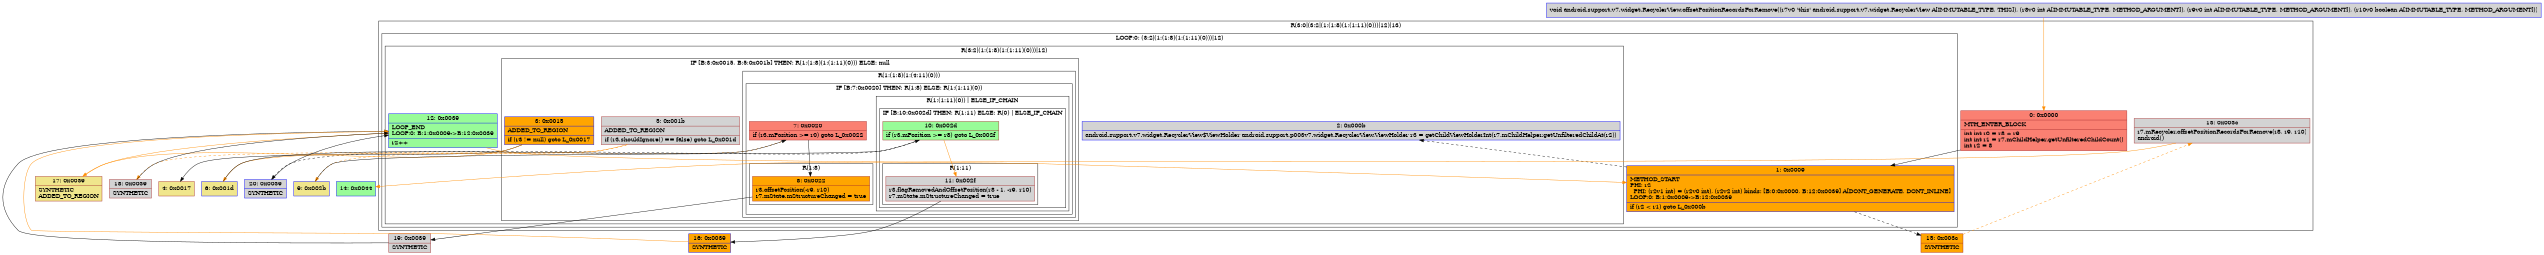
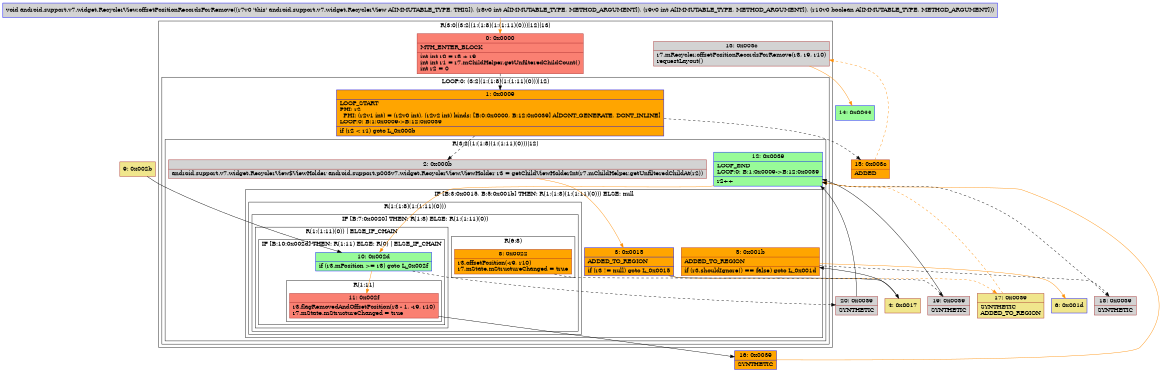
(909, 76) -> (415, 207)
(670, 131) -> (750, 262)
(808, 131) -> none
(941, 131) -> (374, 262)
(1351, 131) -> (438, 169)
(2151, 138) -> (680, 61)
(549, 140) -> (629, 271)
(231, 143) -> (929, 212)
(231, 146) -> (982, 202)
(1978, 146) -> (434, 69)
(215, 153) -> (832, 278)
(381, 153) -> (965, 273)
(1936, 155) -> (500, 80)
(1083, 165) -> (536, 187)
(811, 168) -> (513, 241)
(1655, 179) -> (359, 104)
(265, 189) -> (857, 306)
(312, 189) -> (138, 169)
(960, 189) -> (364, 306)
none -> (588, 199)
(594, 218) -> (662, 278)
(1942, 248) -> (866, 174)
none -> (865, 275)
